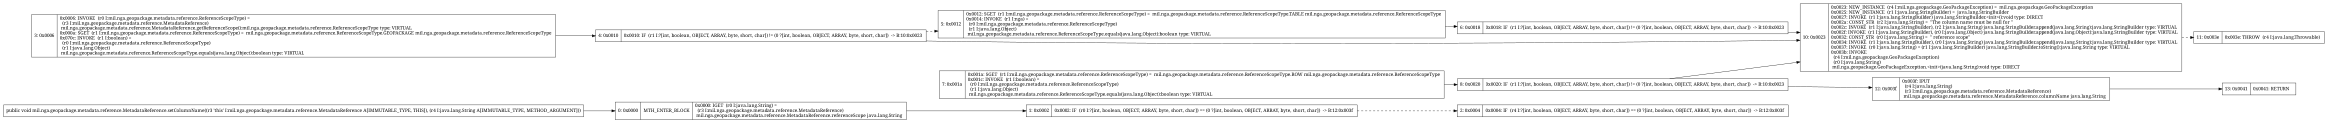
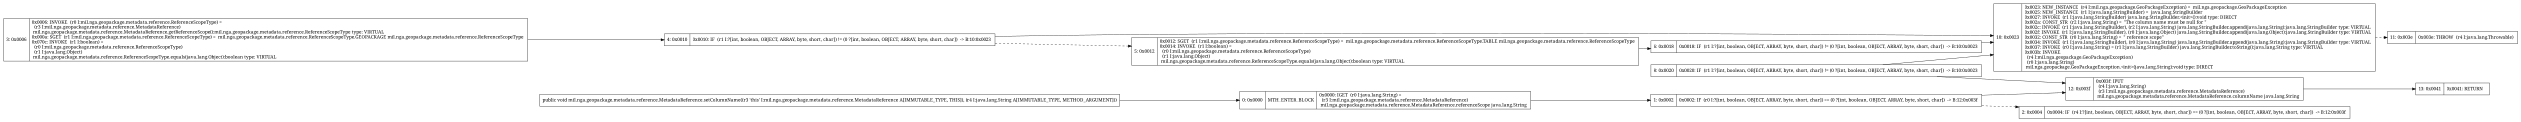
(998, 19) -> (1196, 46)
(1192, 85) -> none
none -> (2022, 94)
